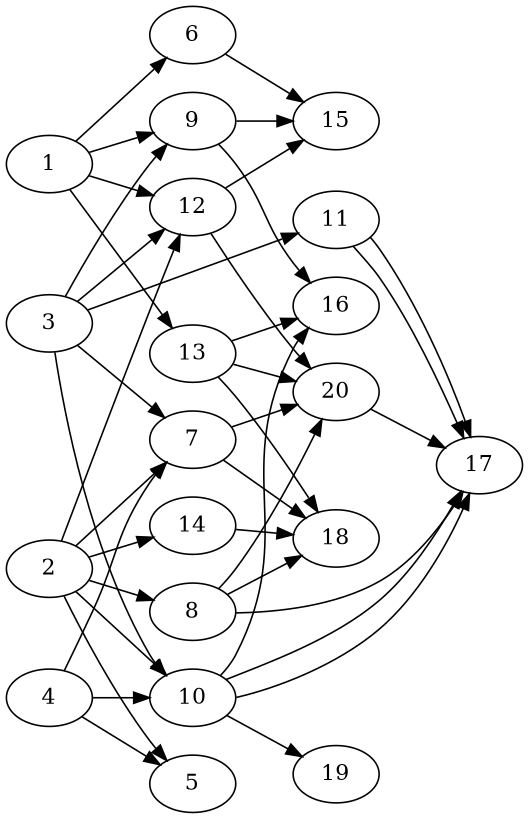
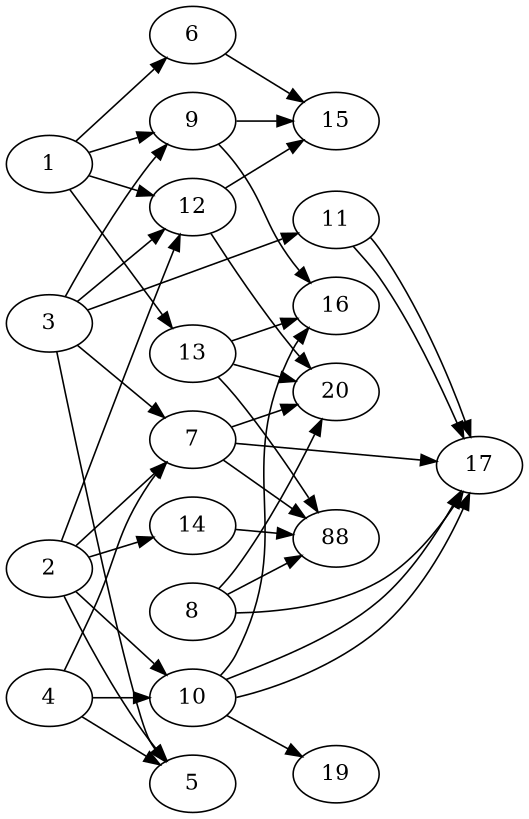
(401, 425) -> (328, 452)
(91, 512) -> (98, 542)
(336, 538) -> (336, 538)
(114, 588) -> none
